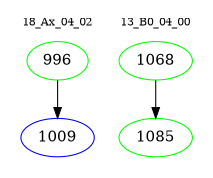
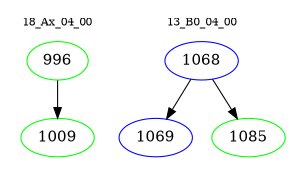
(58, 23) -> (58, 23)
(156, 61) -> (202, 61)
(58, 138) -> (58, 138)
none -> (156, 138)
